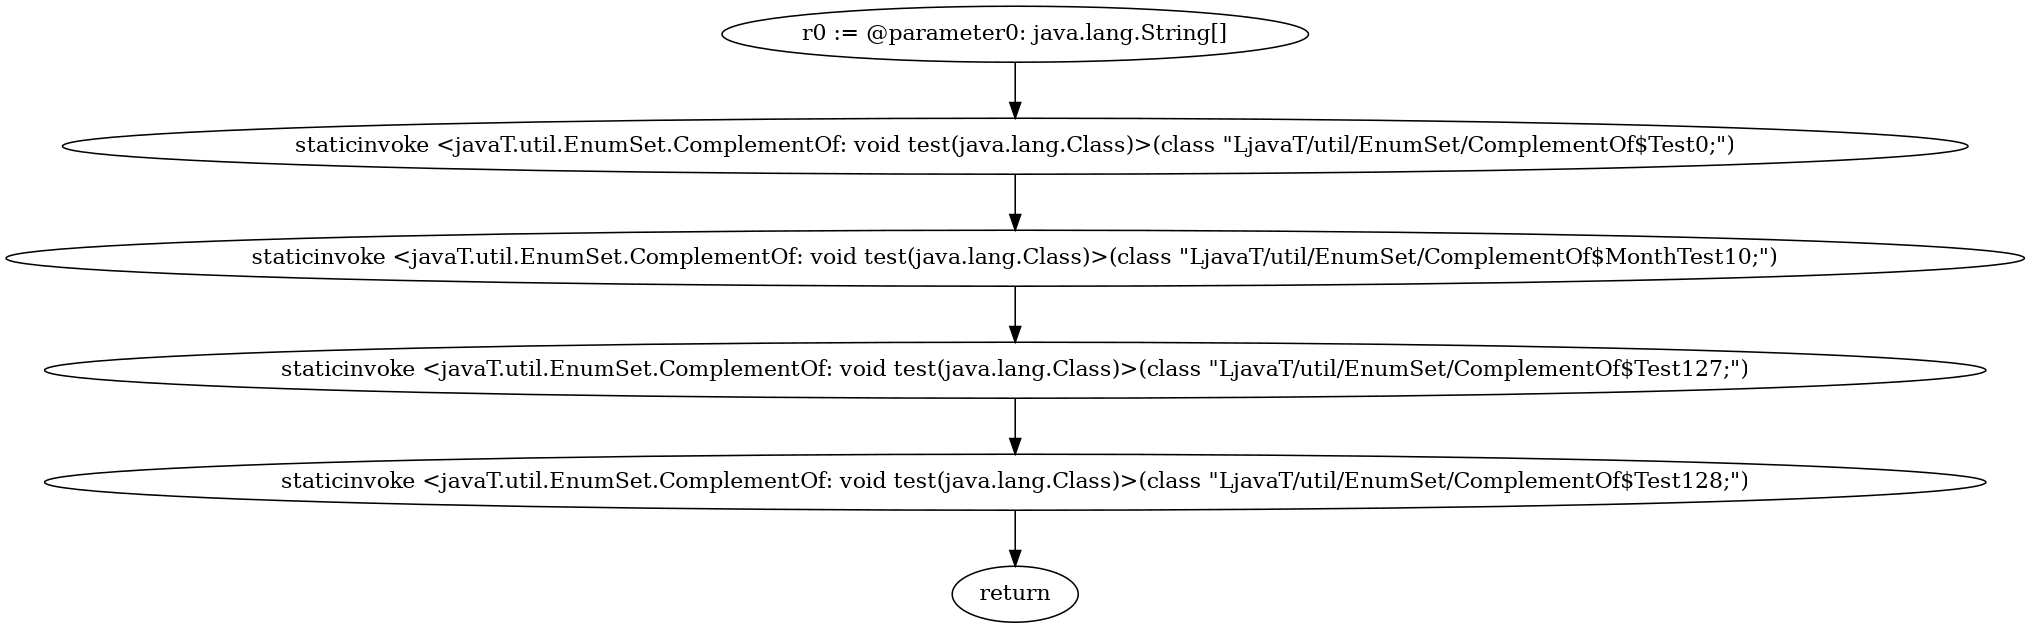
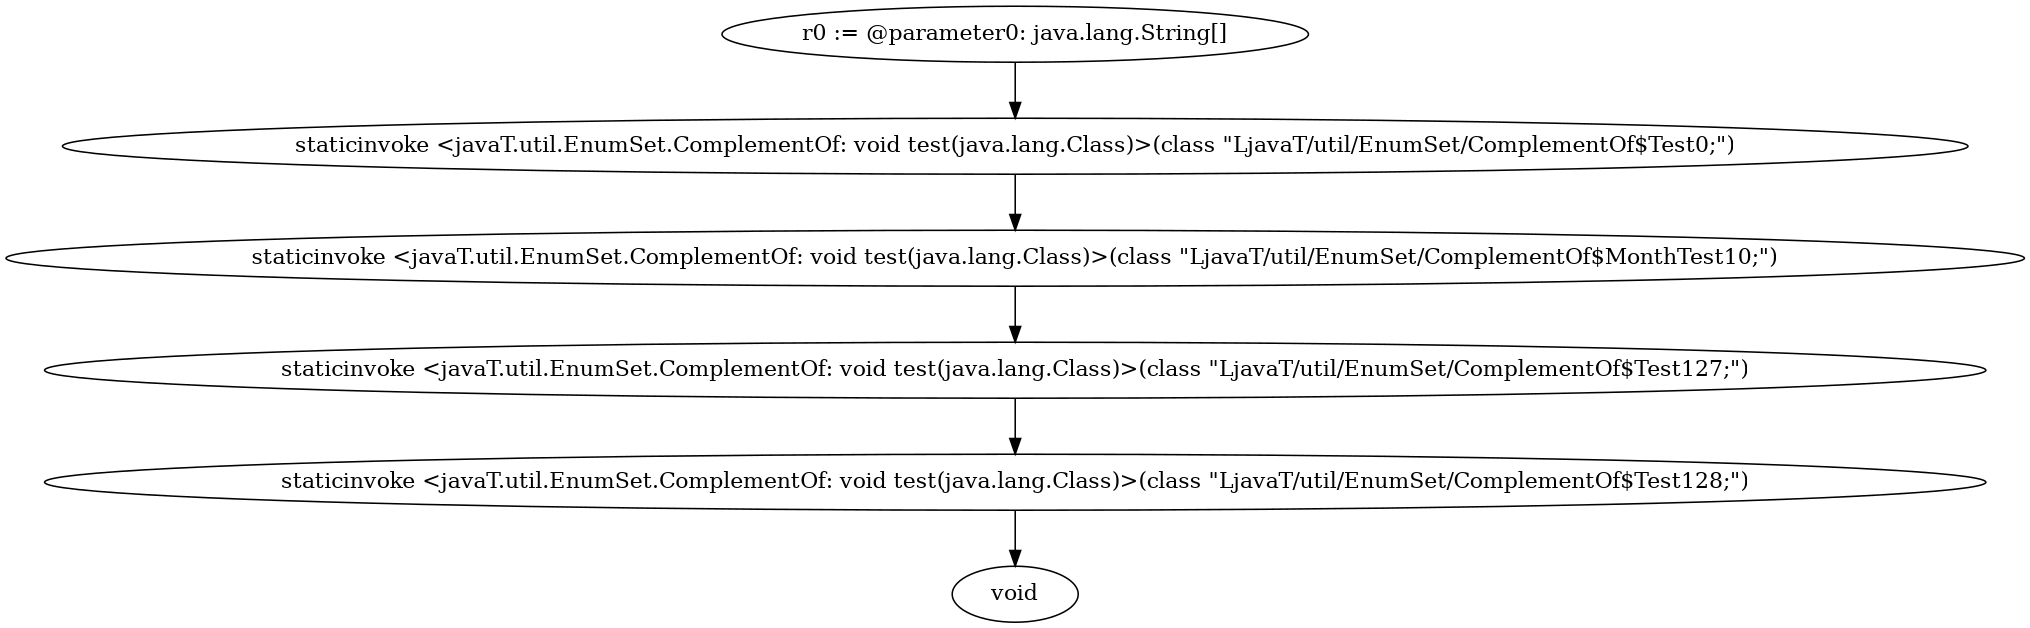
(1015, 594) -> (1015, 594)
